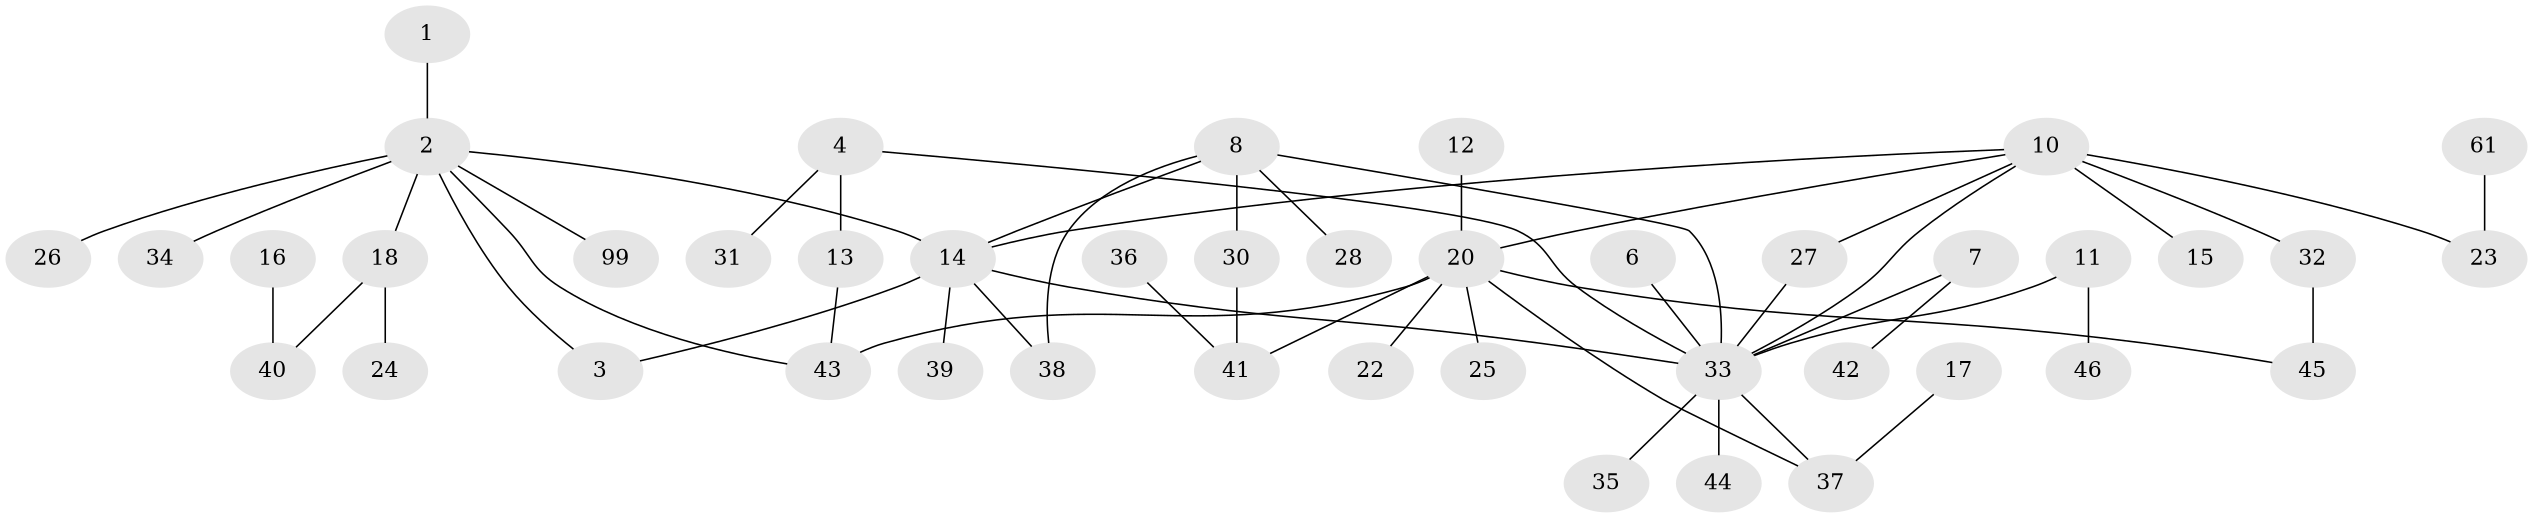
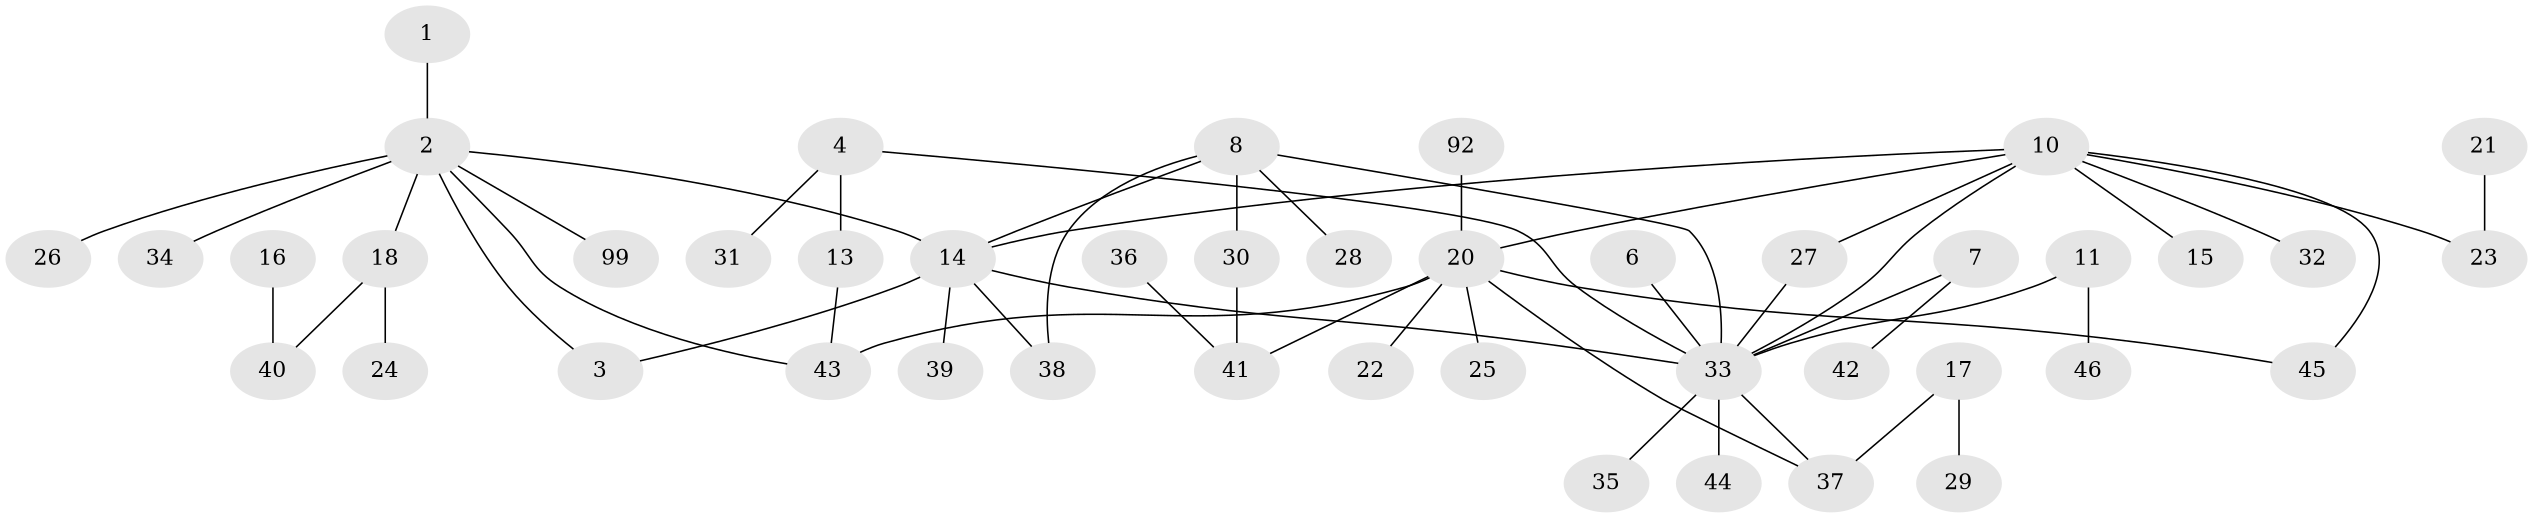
(1461, 147) -> (1461, 147)
(2485, 147) -> (2485, 147)
(2313, 315) -> (2363, 226)
none -> (1959, 484)
